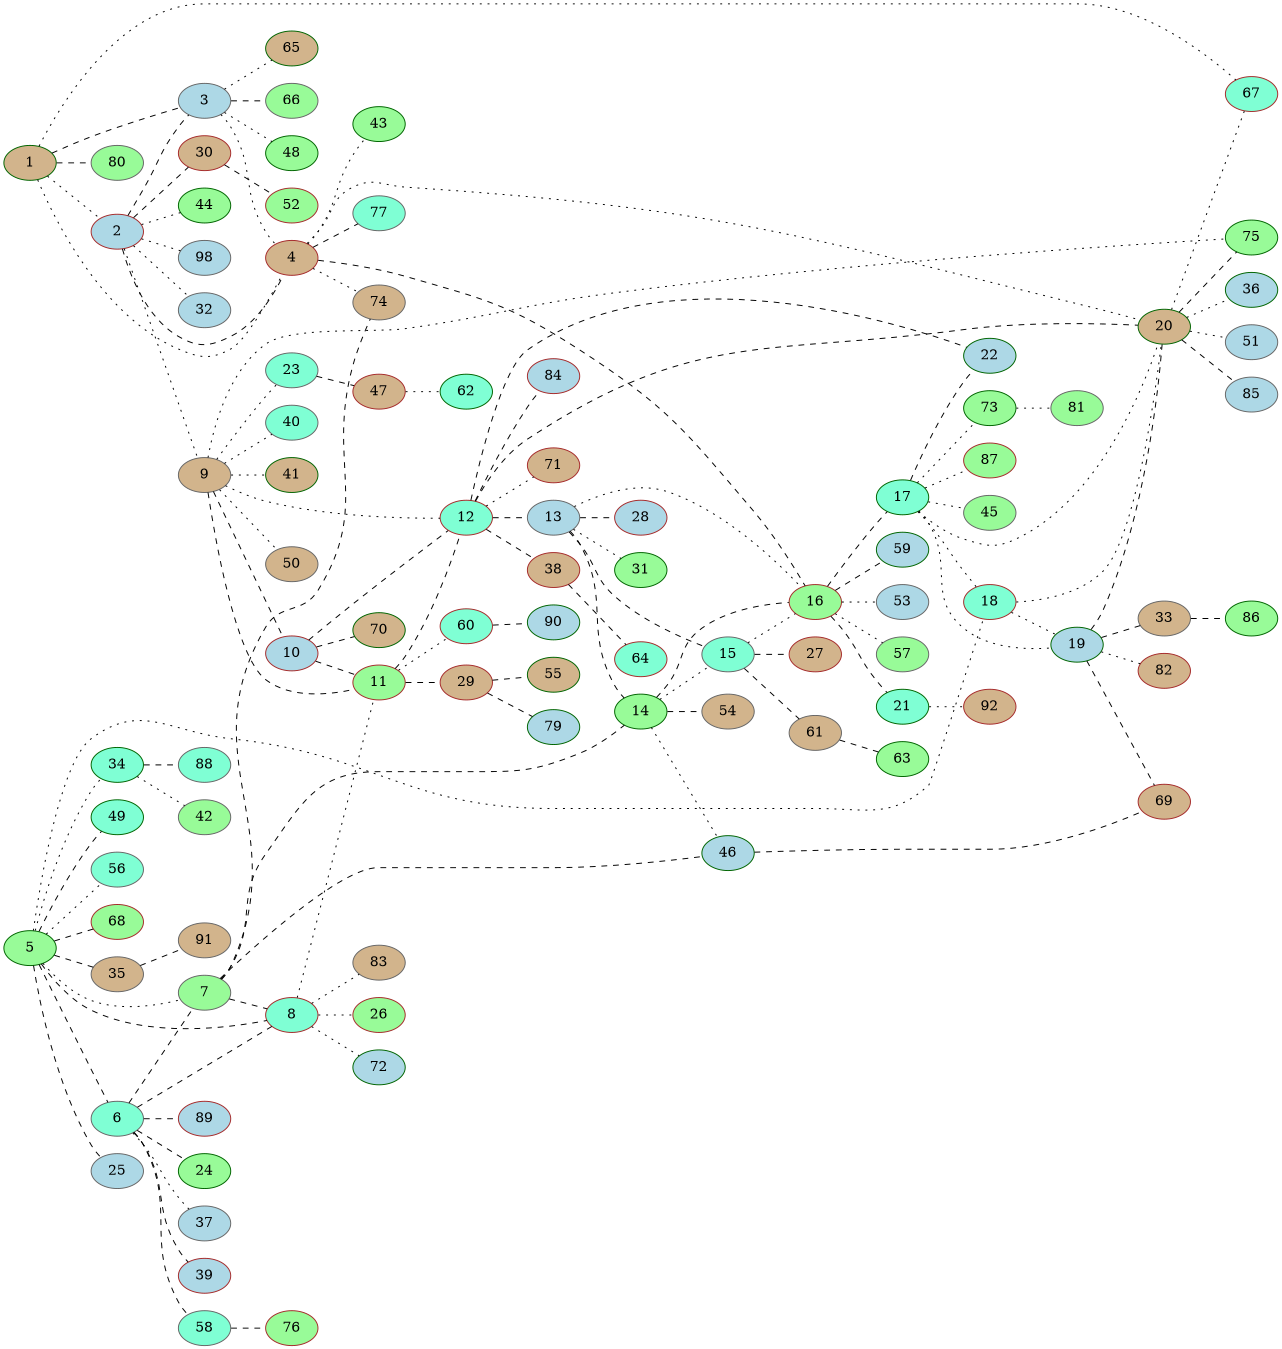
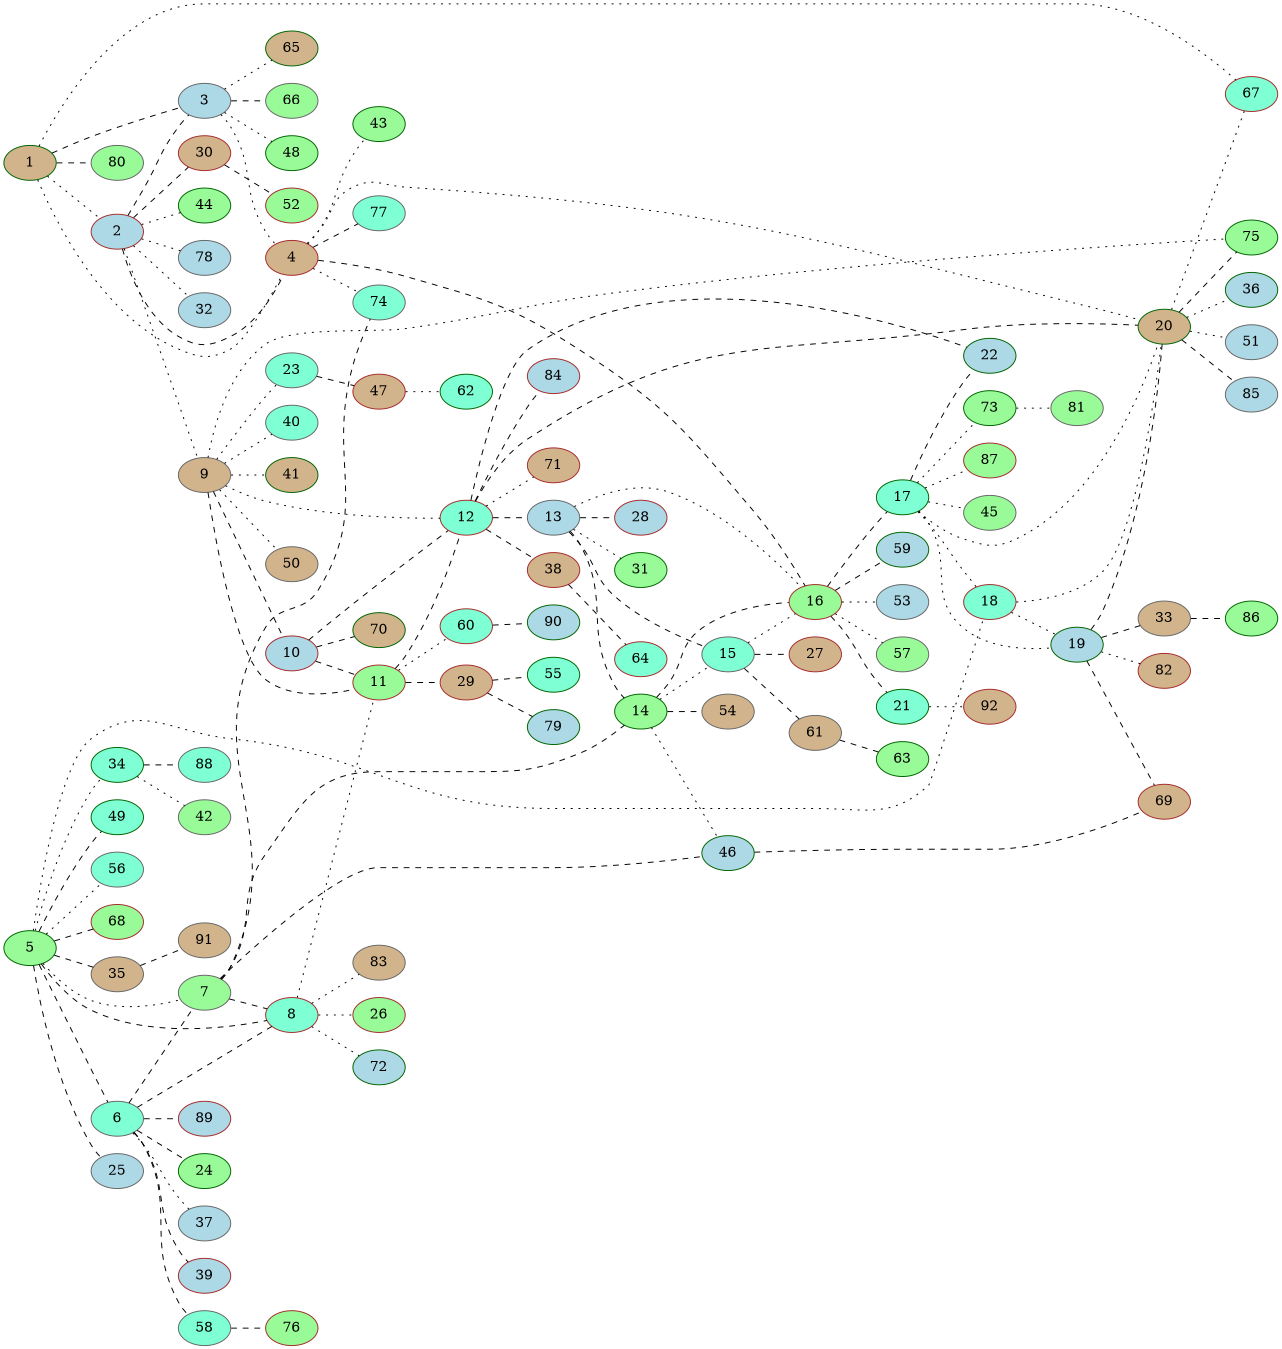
(205, 258) -> (205, 258)
(379, 302) -> (379, 302)
(554, 675) -> (554, 675)
